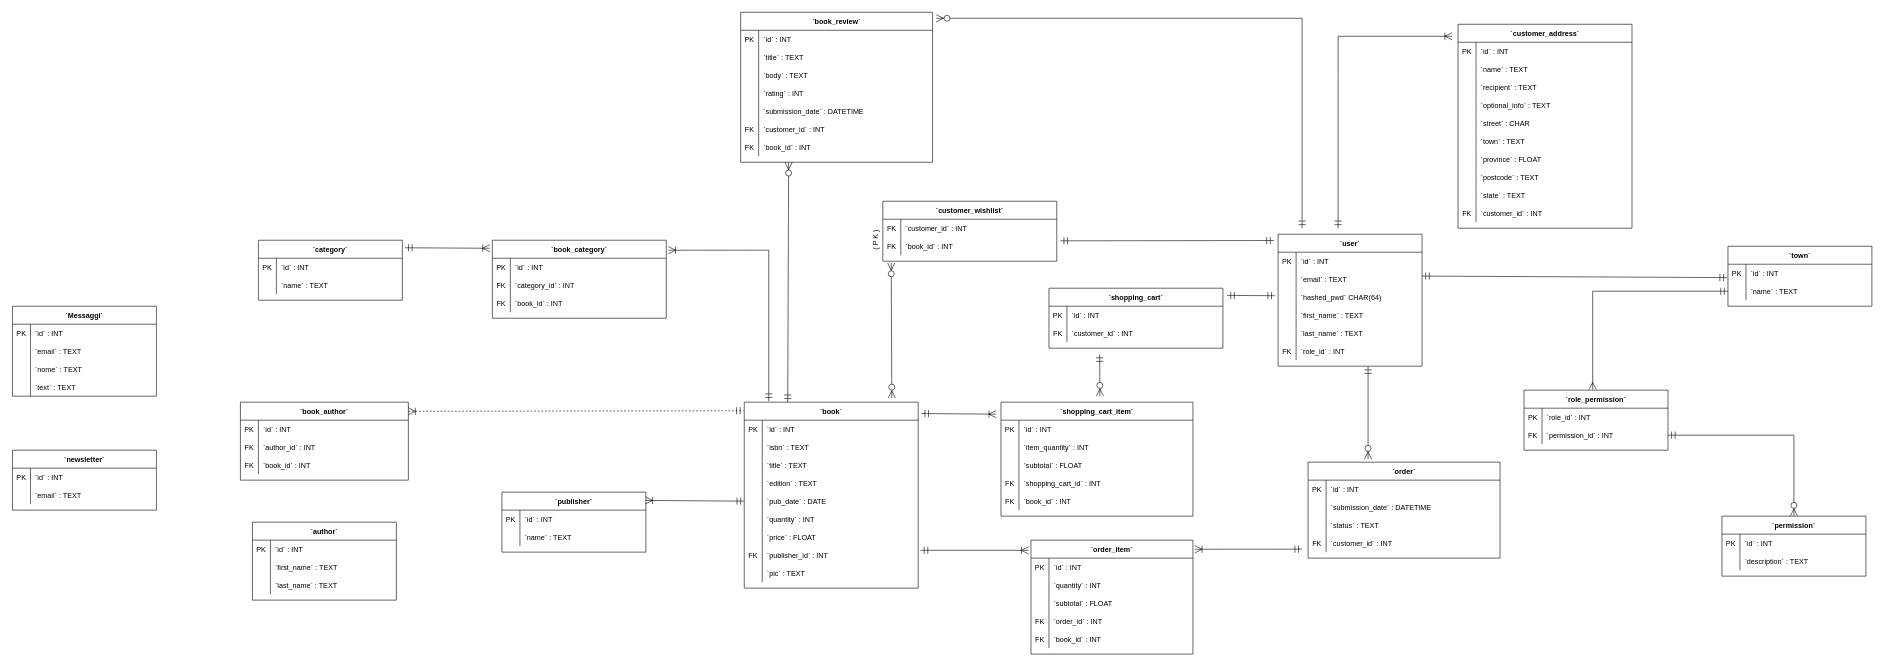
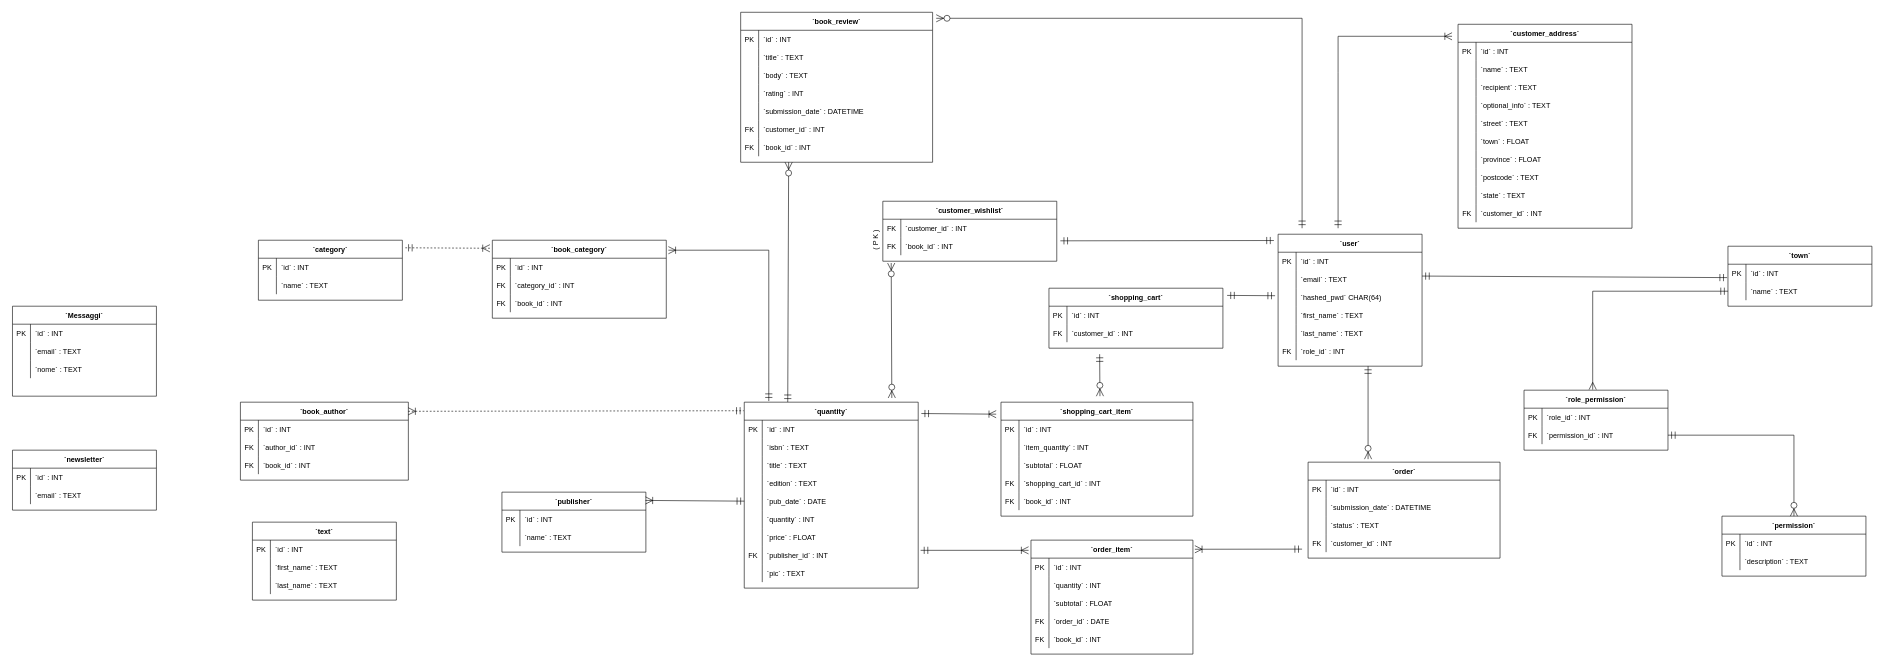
(1508, 124) -> (1508, 124)
(1504, 142) -> (1506, 142)
(447, 248) -> (447, 248)
(93, 387) -> none
(831, 412) -> (831, 412)
(324, 532) -> (324, 532)
(1082, 622) -> (1084, 622)
